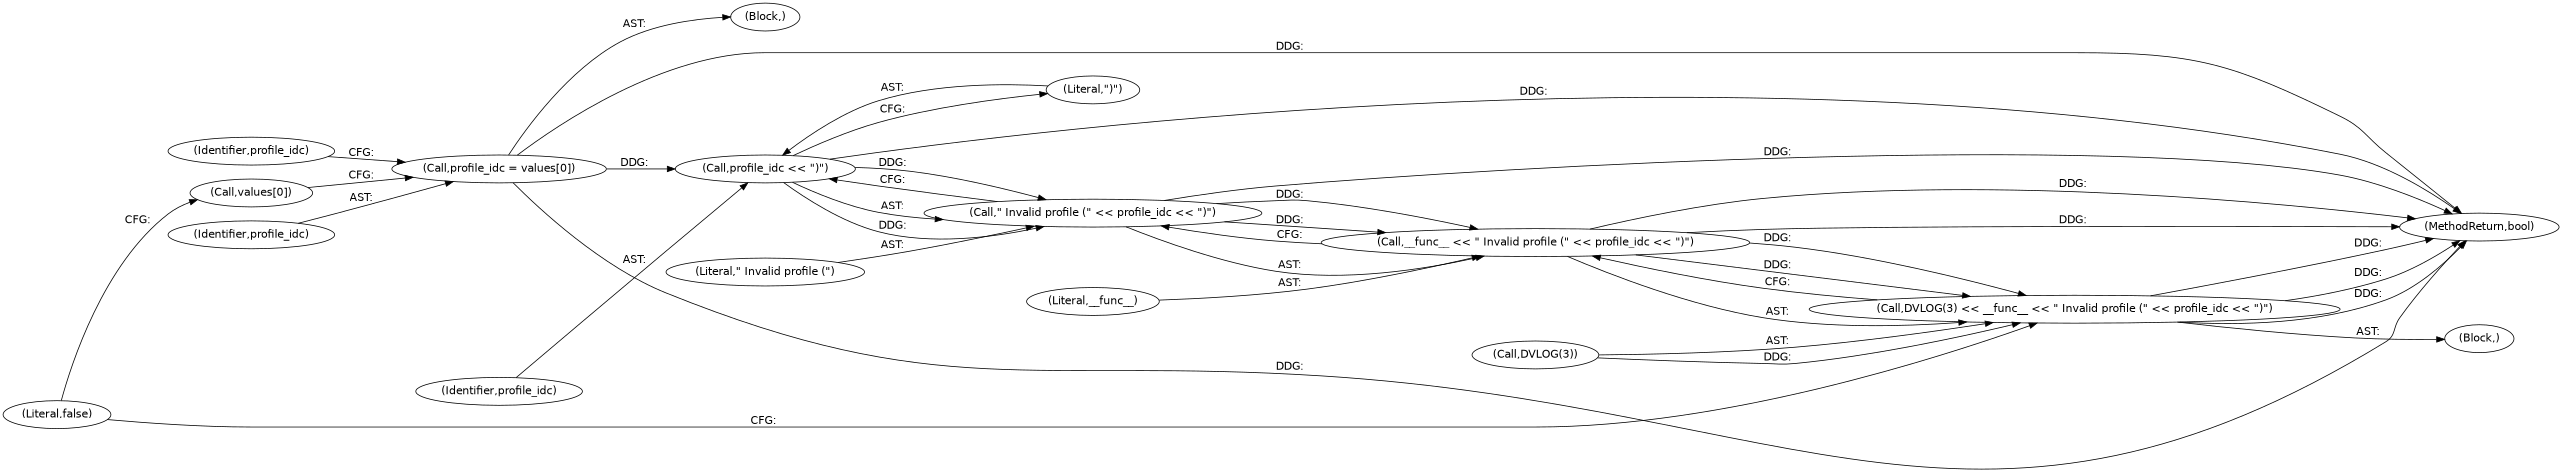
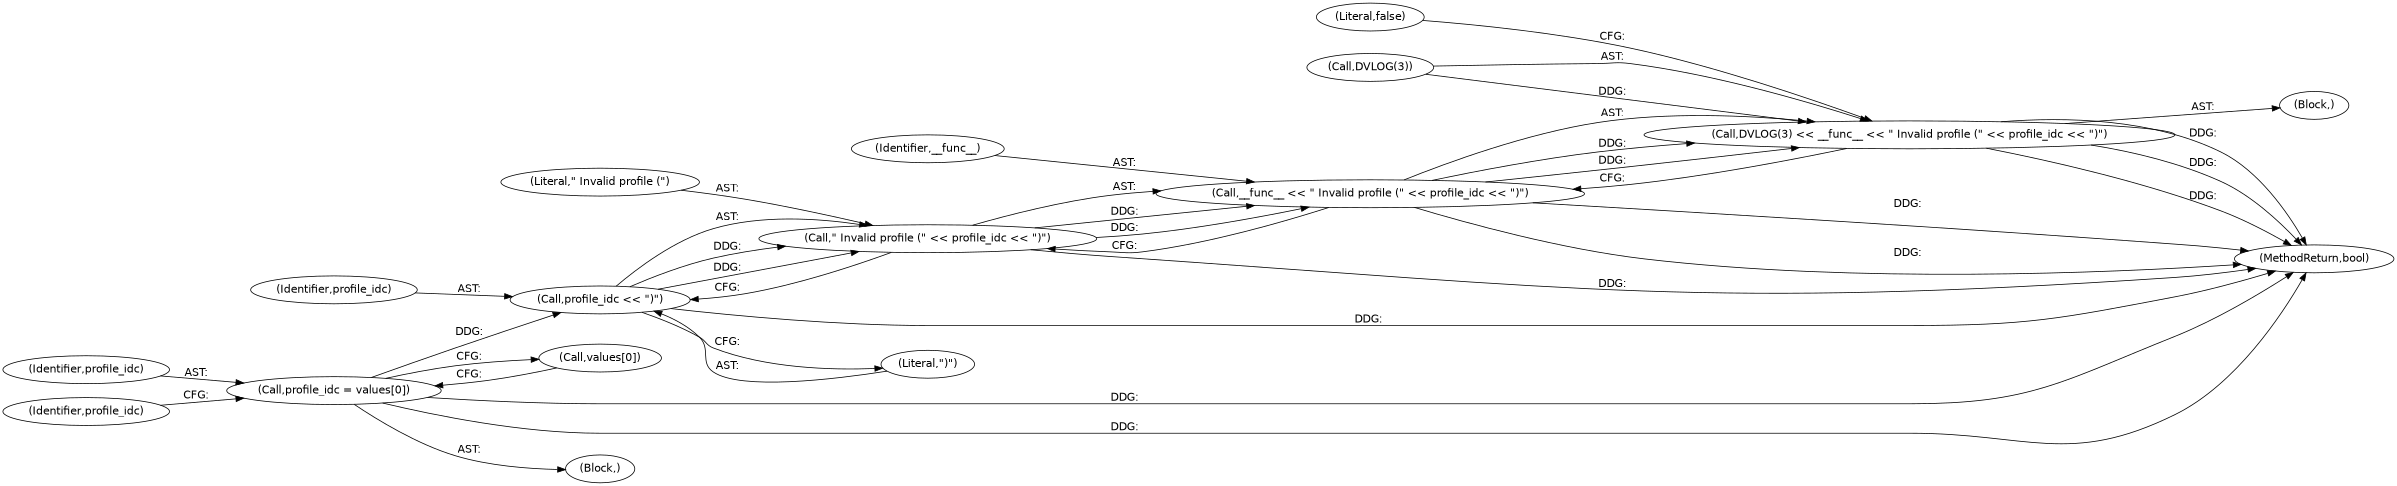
(107, 288) -> (458, 365)
(1093, 301) -> (928, 149)
